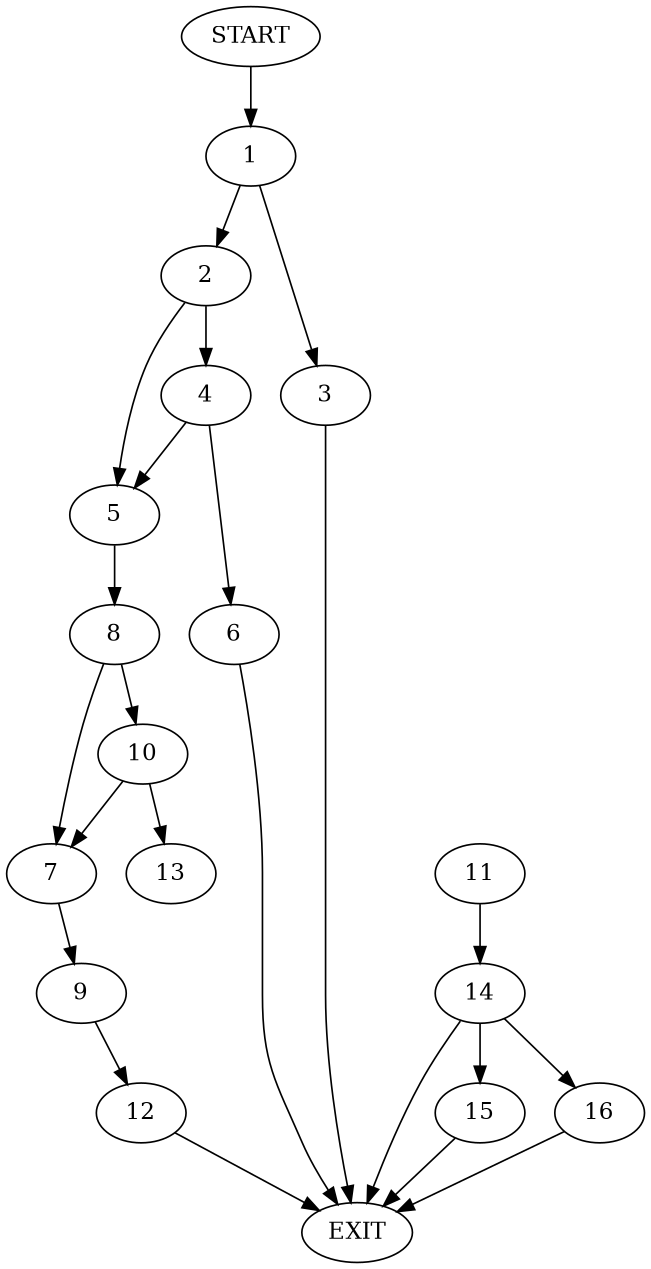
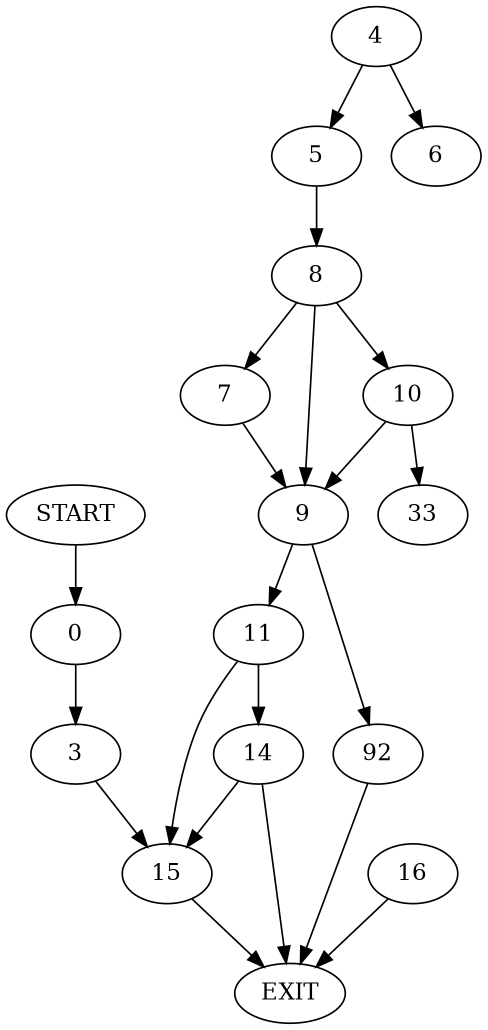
(251, 156) -> (76, 635)
(206, 276) -> none
none -> (310, 387)
none -> (284, 567)
none -> (193, 739)
(326, 806) -> (116, 807)
(102, 807) -> (361, 449)
(171, 874) -> (423, 515)
(262, 933) -> none
(534, 1047) -> none
(141, 1113) -> (378, 754)
